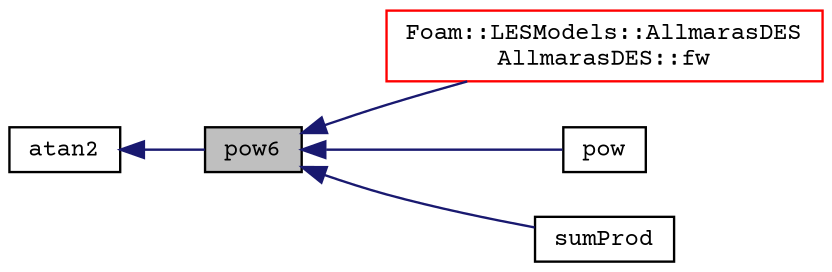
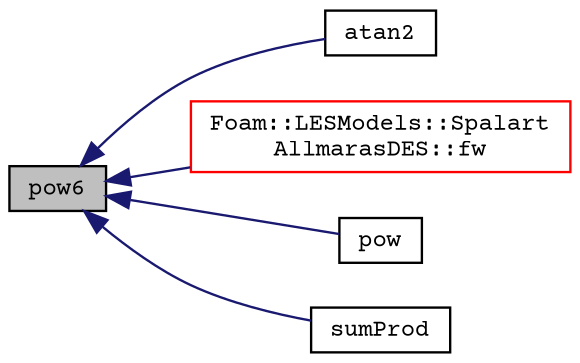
(605, 46) -> (381, 137)
(175, 150) -> (201, 73)
